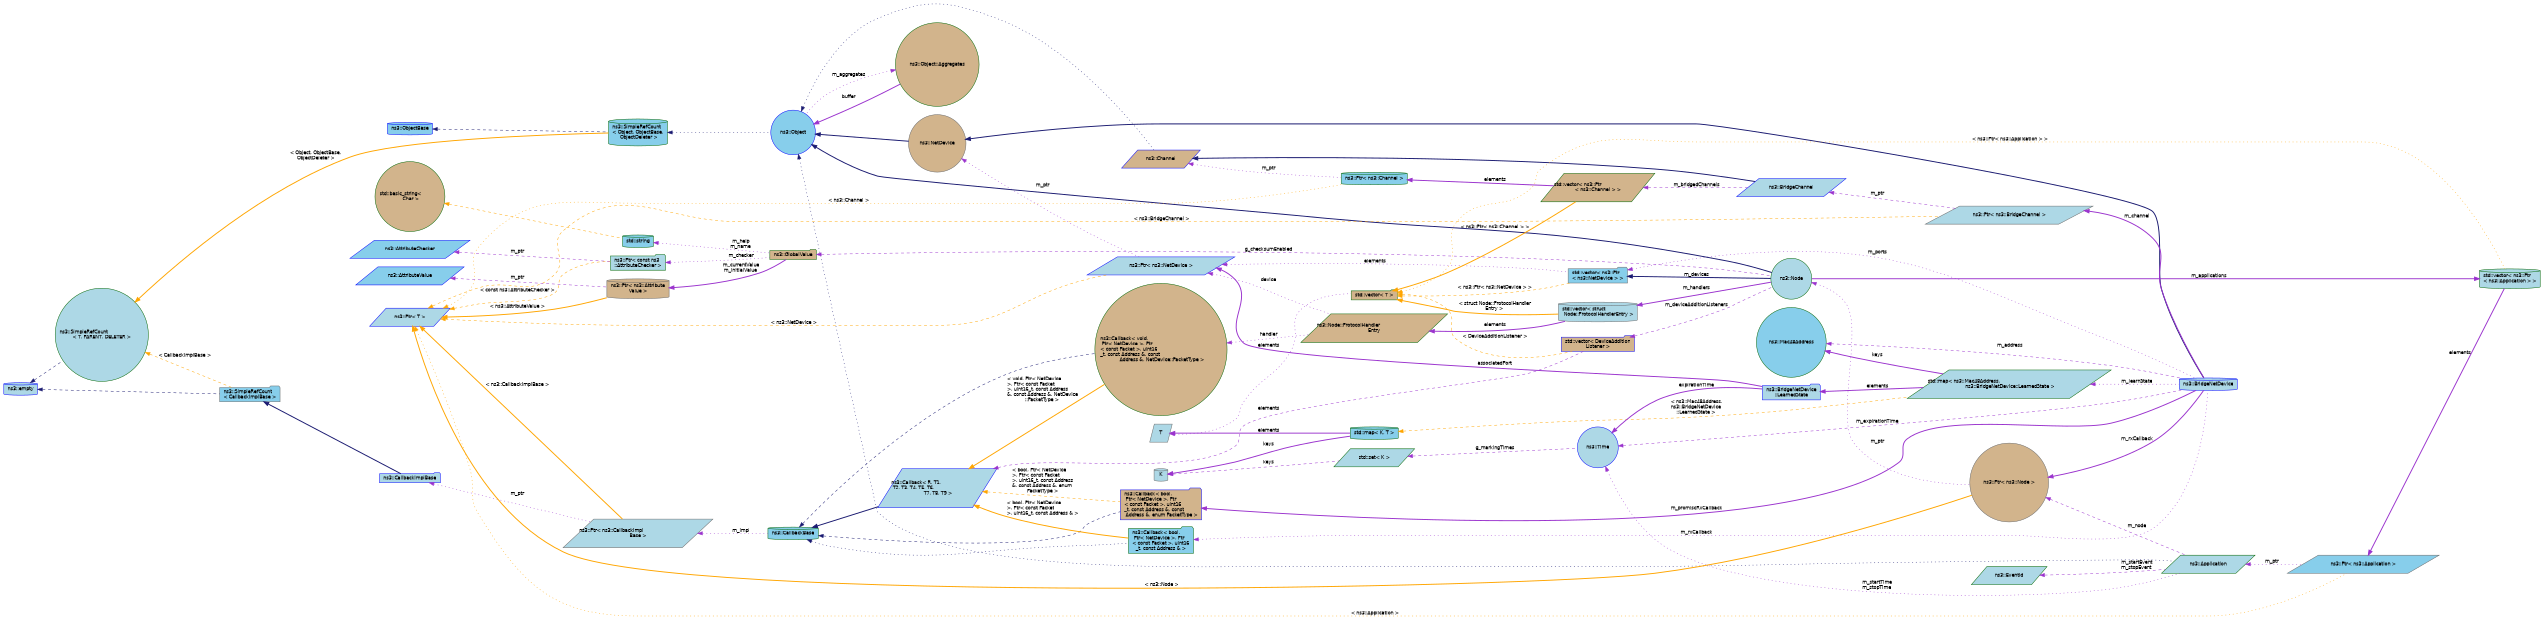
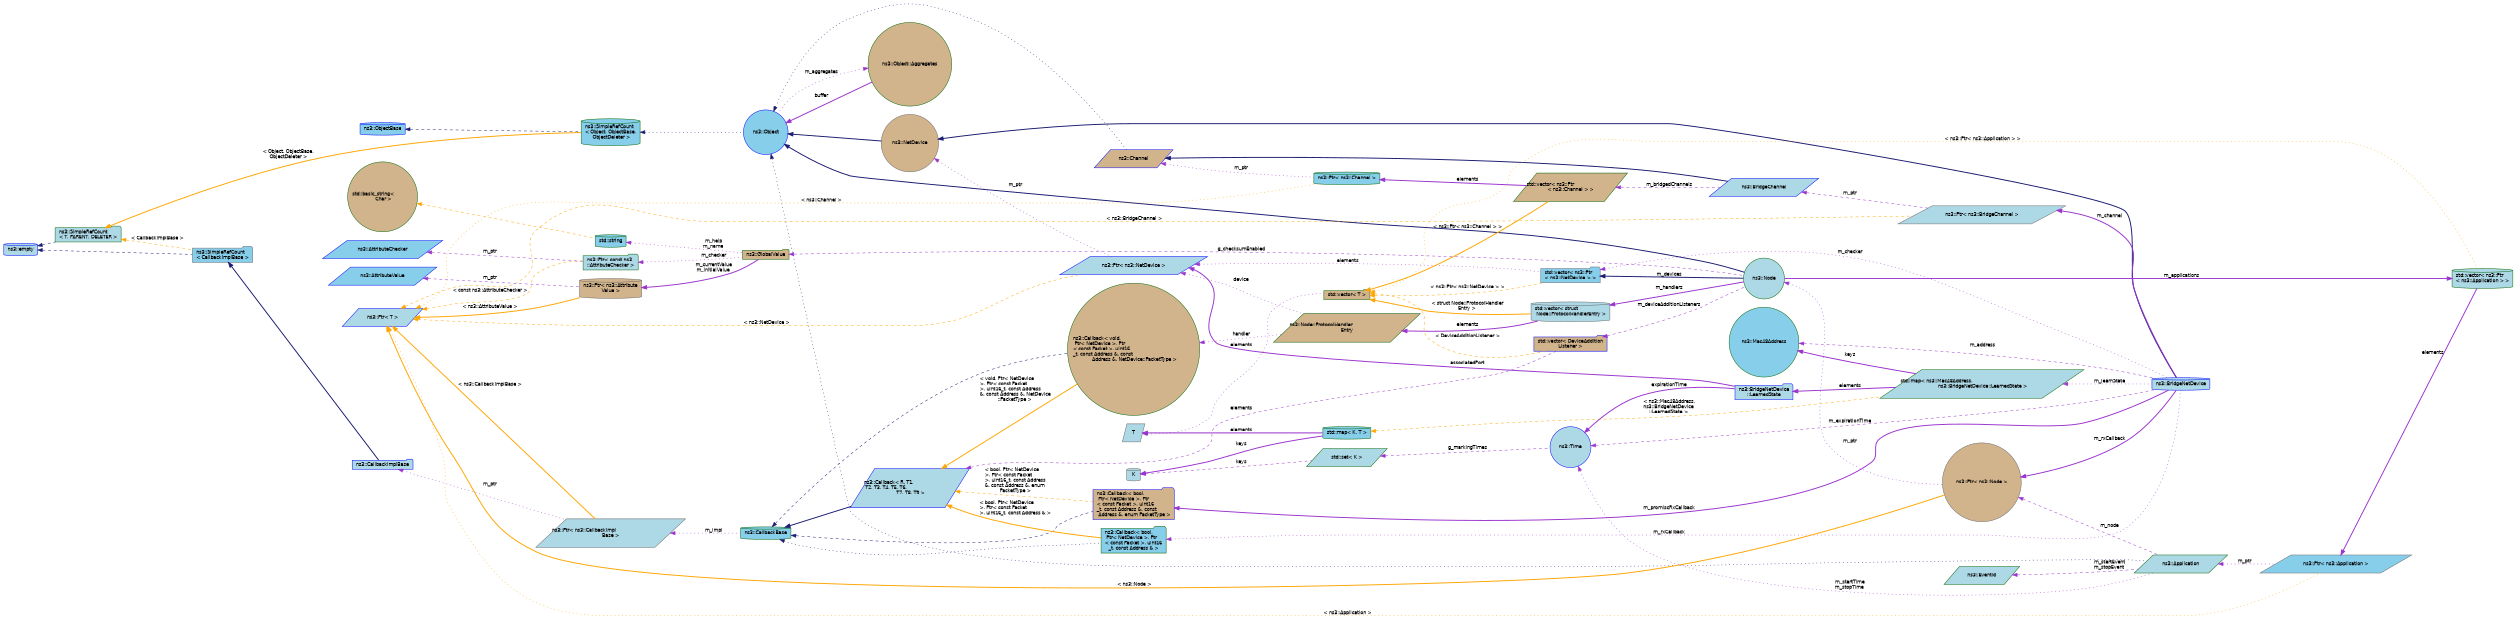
(1877, 252) -> (1849, 252)
(102, 335) -> (88, 235)
